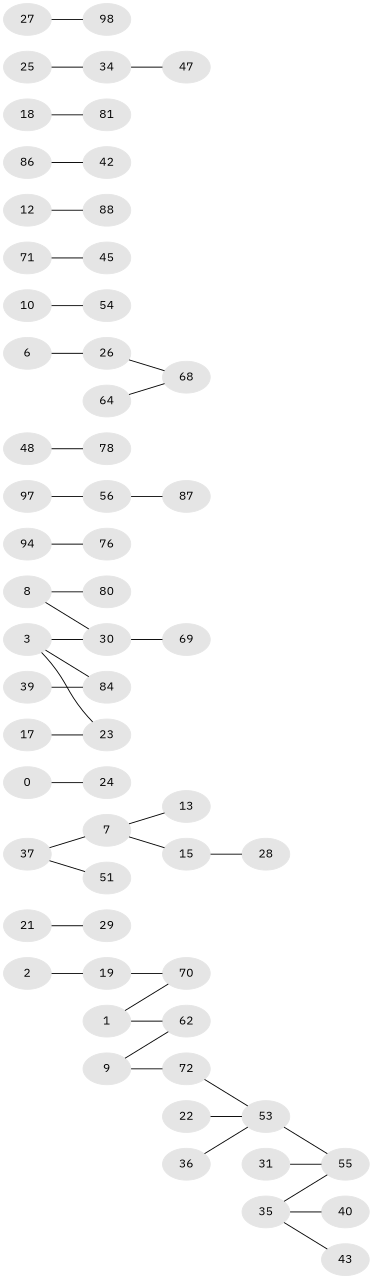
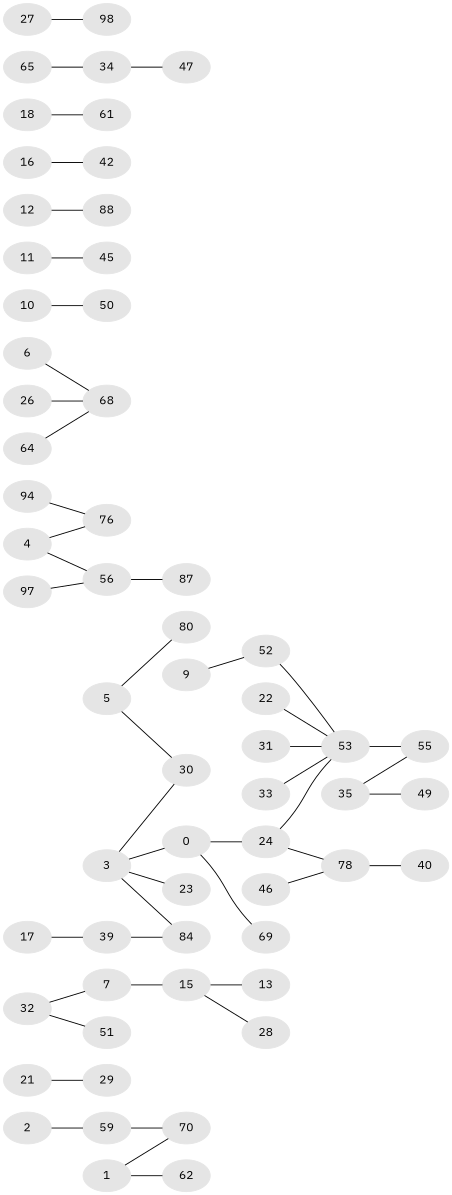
(27, 67) -> (27, 67)
(107, 115) -> (107, 115)
(27, 163) -> (27, 163)
(27, 258) -> (27, 258)
(107, 306) -> (107, 306)
(67, 353) -> (67, 377)
(27, 449) -> (266, 890)
none -> (27, 544)
(27, 592) -> (107, 699)
(147, 640) -> (226, 890)
(67, 735) -> (67, 937)
none -> (306, 794)
(147, 818) -> (226, 985)
(27, 854) -> (27, 1009)
none -> (147, 854)
none -> (306, 854)
(107, 973) -> (107, 1128)
(147, 1045) -> none
(186, 1069) -> (266, 651)
(186, 1164) -> (266, 794)
(306, 1164) -> (306, 746)
(306, 1212) -> (385, 866)
(345, 1260) -> (425, 794)
